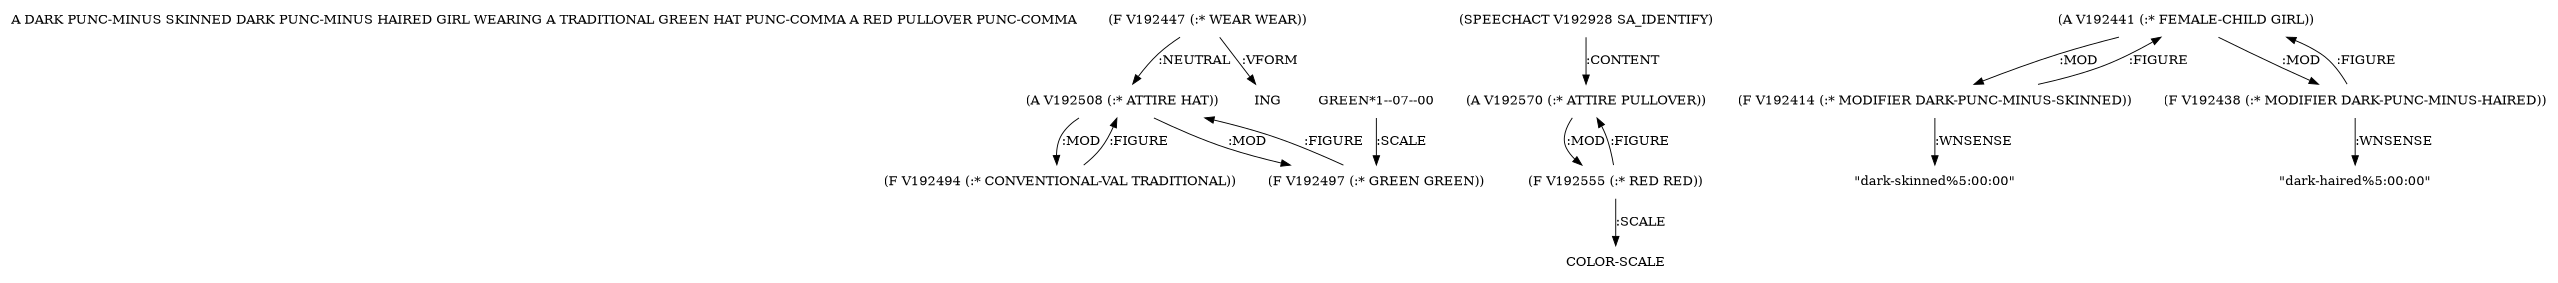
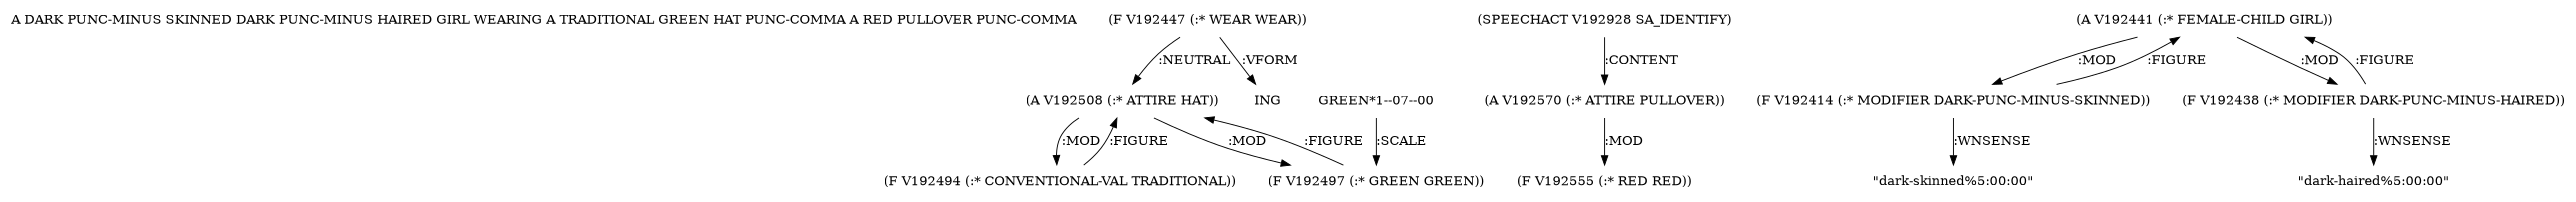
(1609, 145) -> none
(1616, 263) -> none
